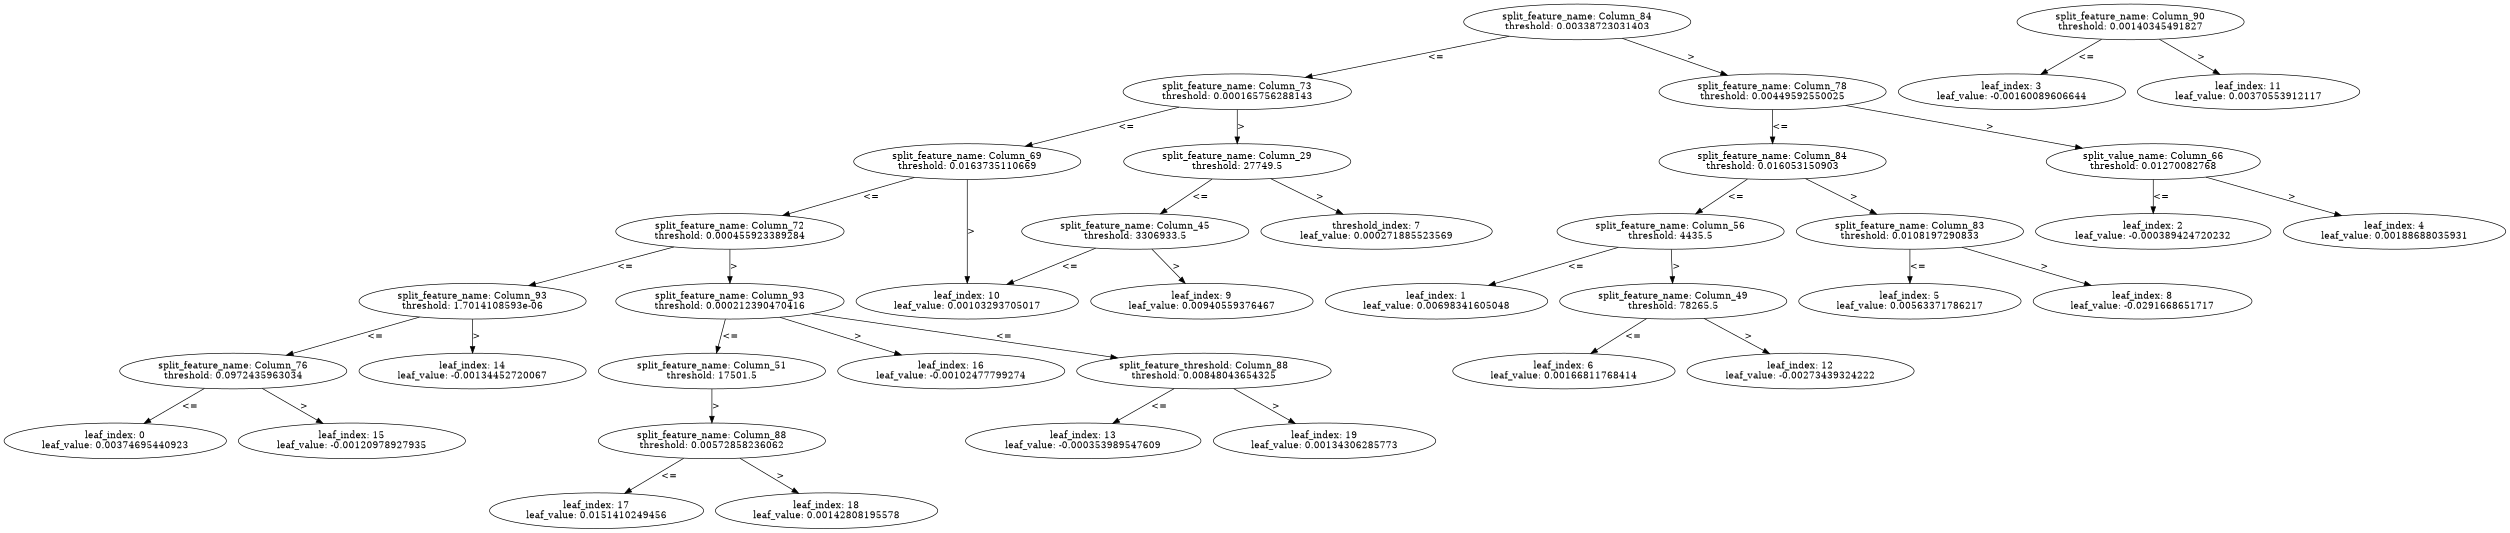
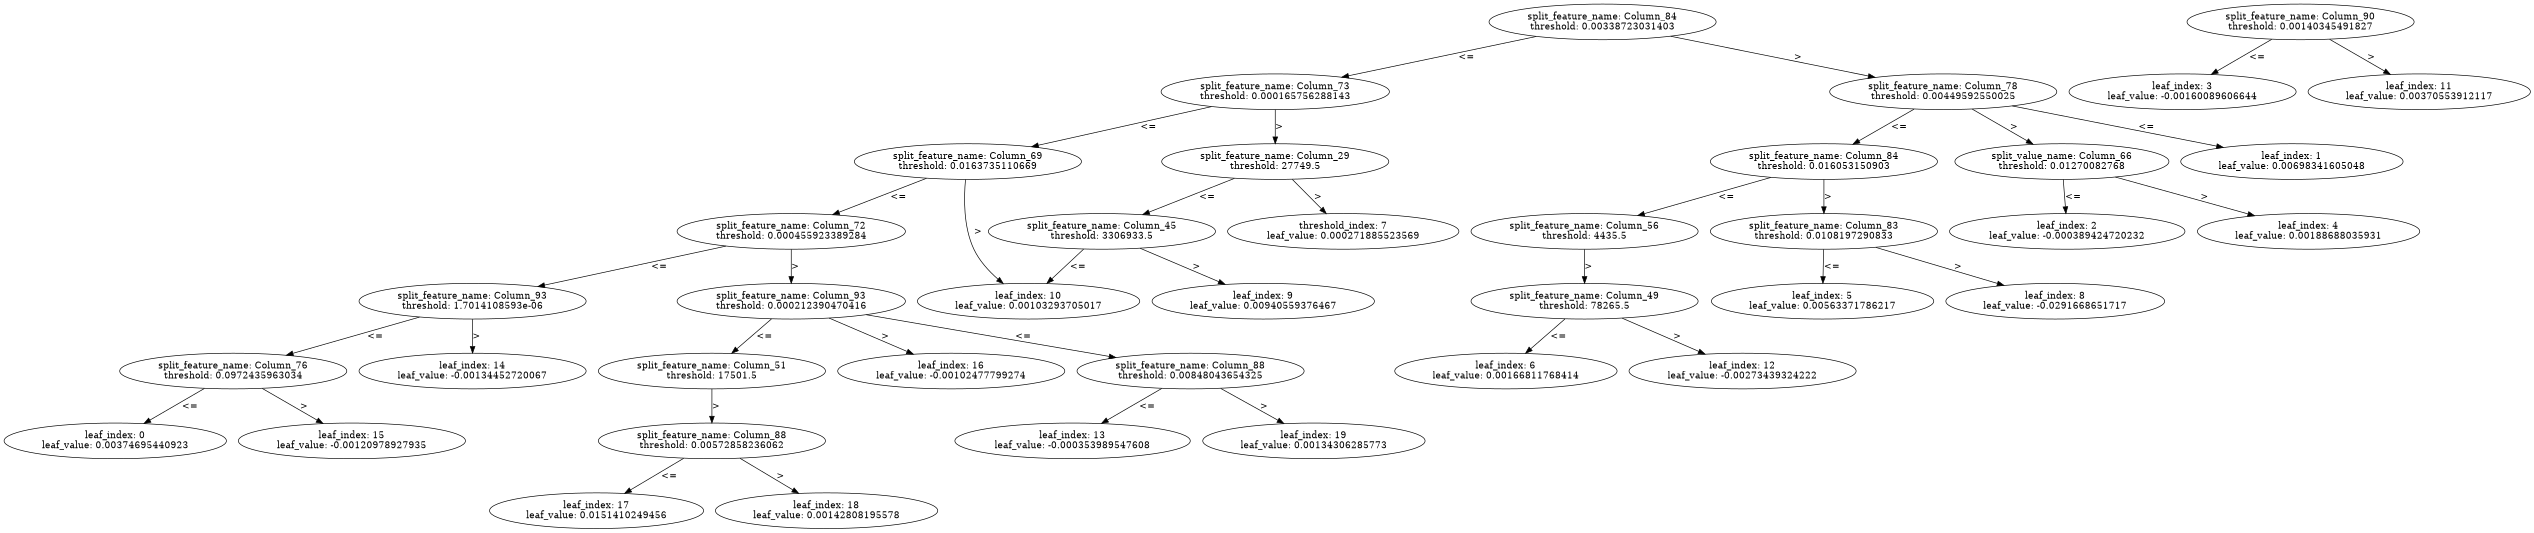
(1557, 265) -> (2114, 126)
(1204, 371) -> (1191, 371)
(1083, 441) -> (1073, 441)
